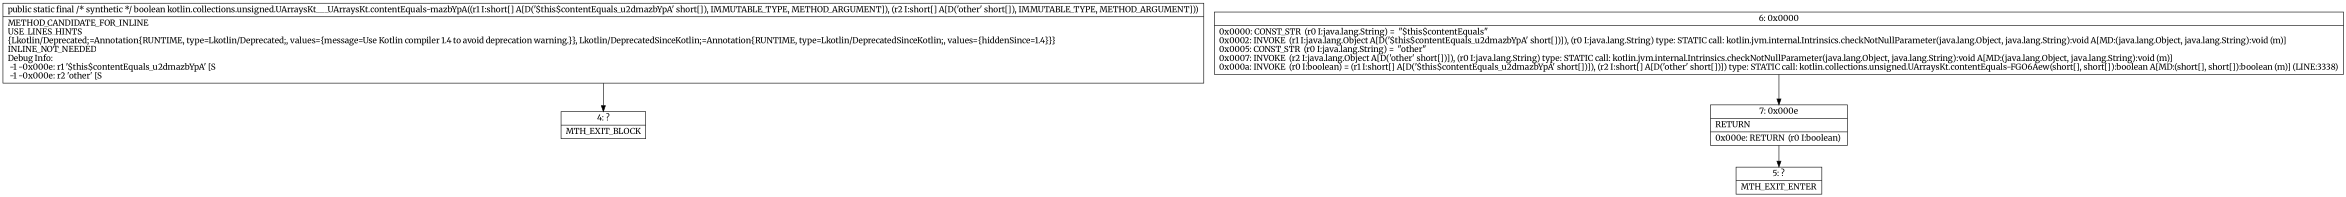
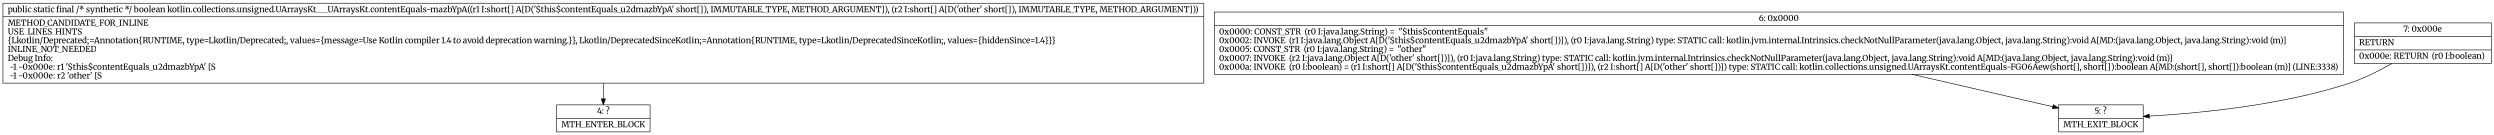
(1779, 87) -> (1982, 91)
(603, 132) -> (603, 125)
(1779, 187) -> (2101, 125)
